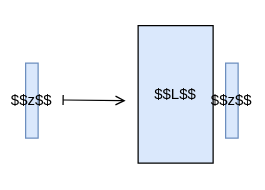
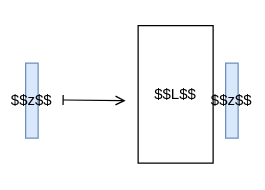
(176, 94) -> (176, 94)
